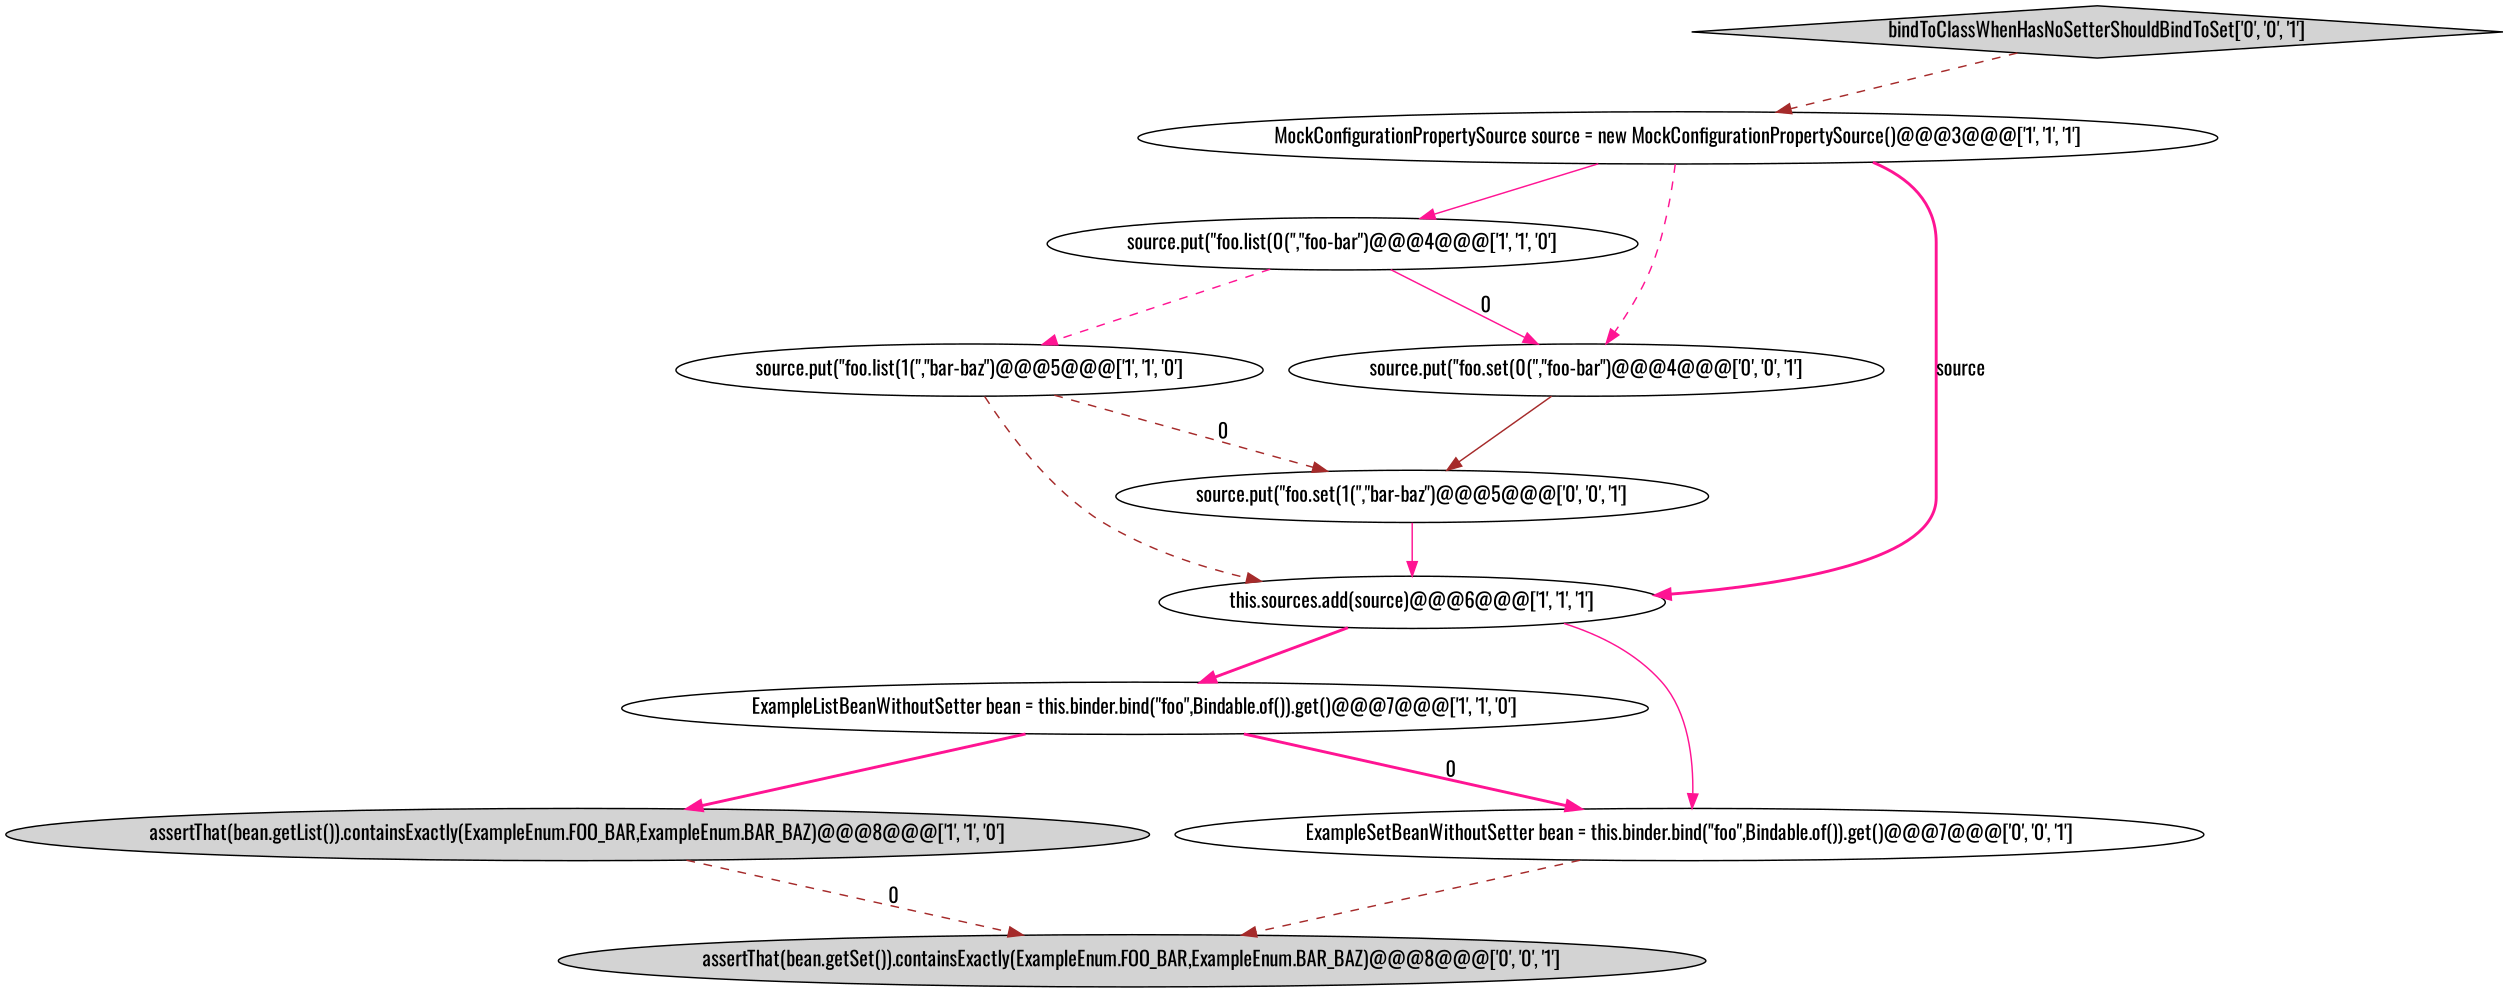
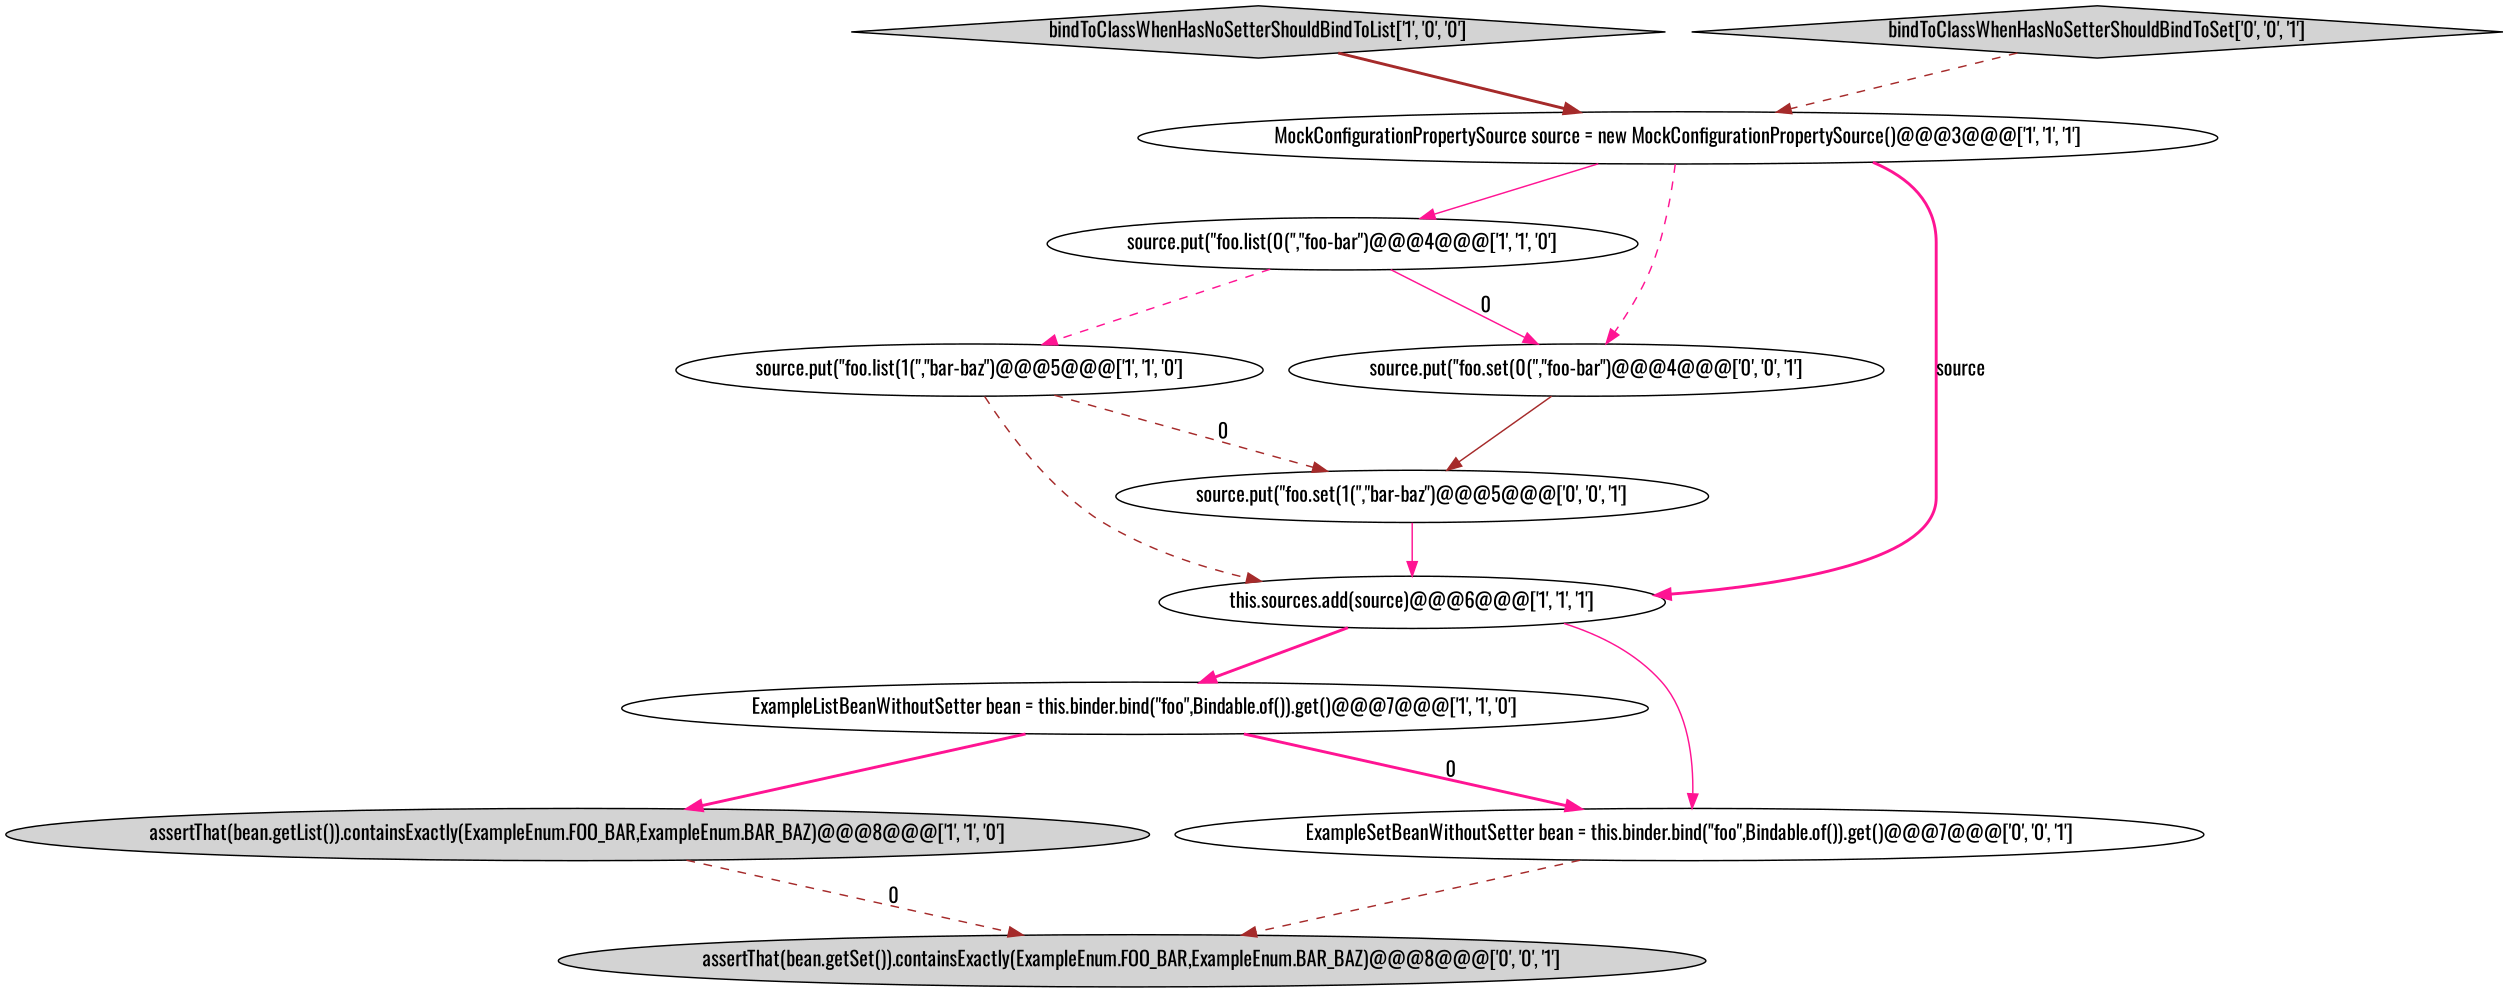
none -> (1258, 32)
